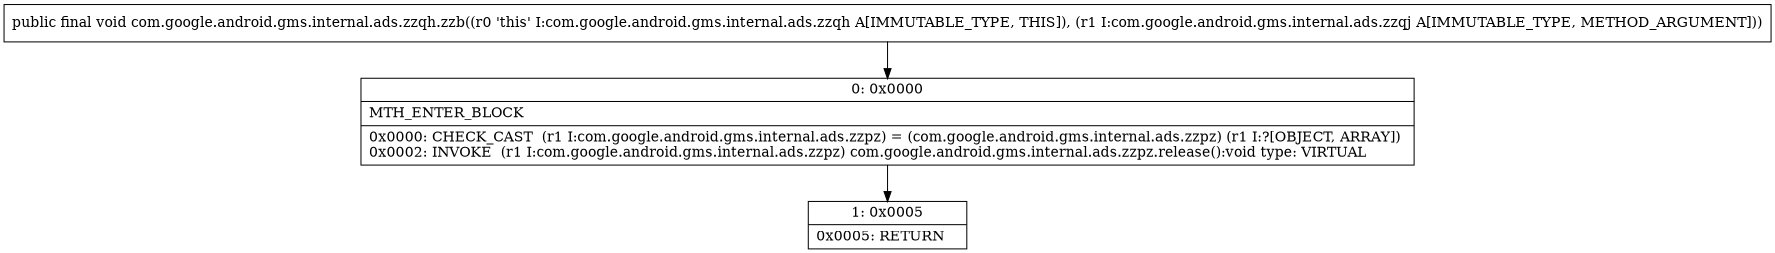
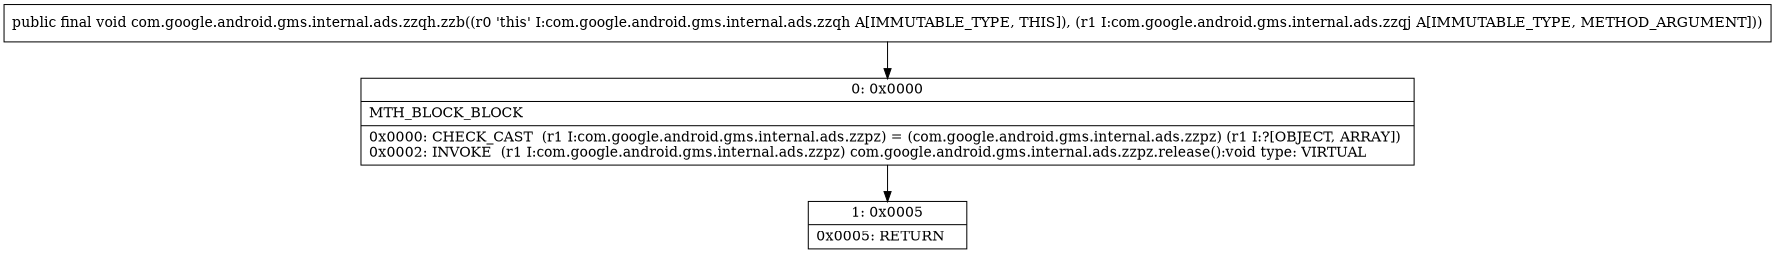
(447, 113) -> (446, 113)
